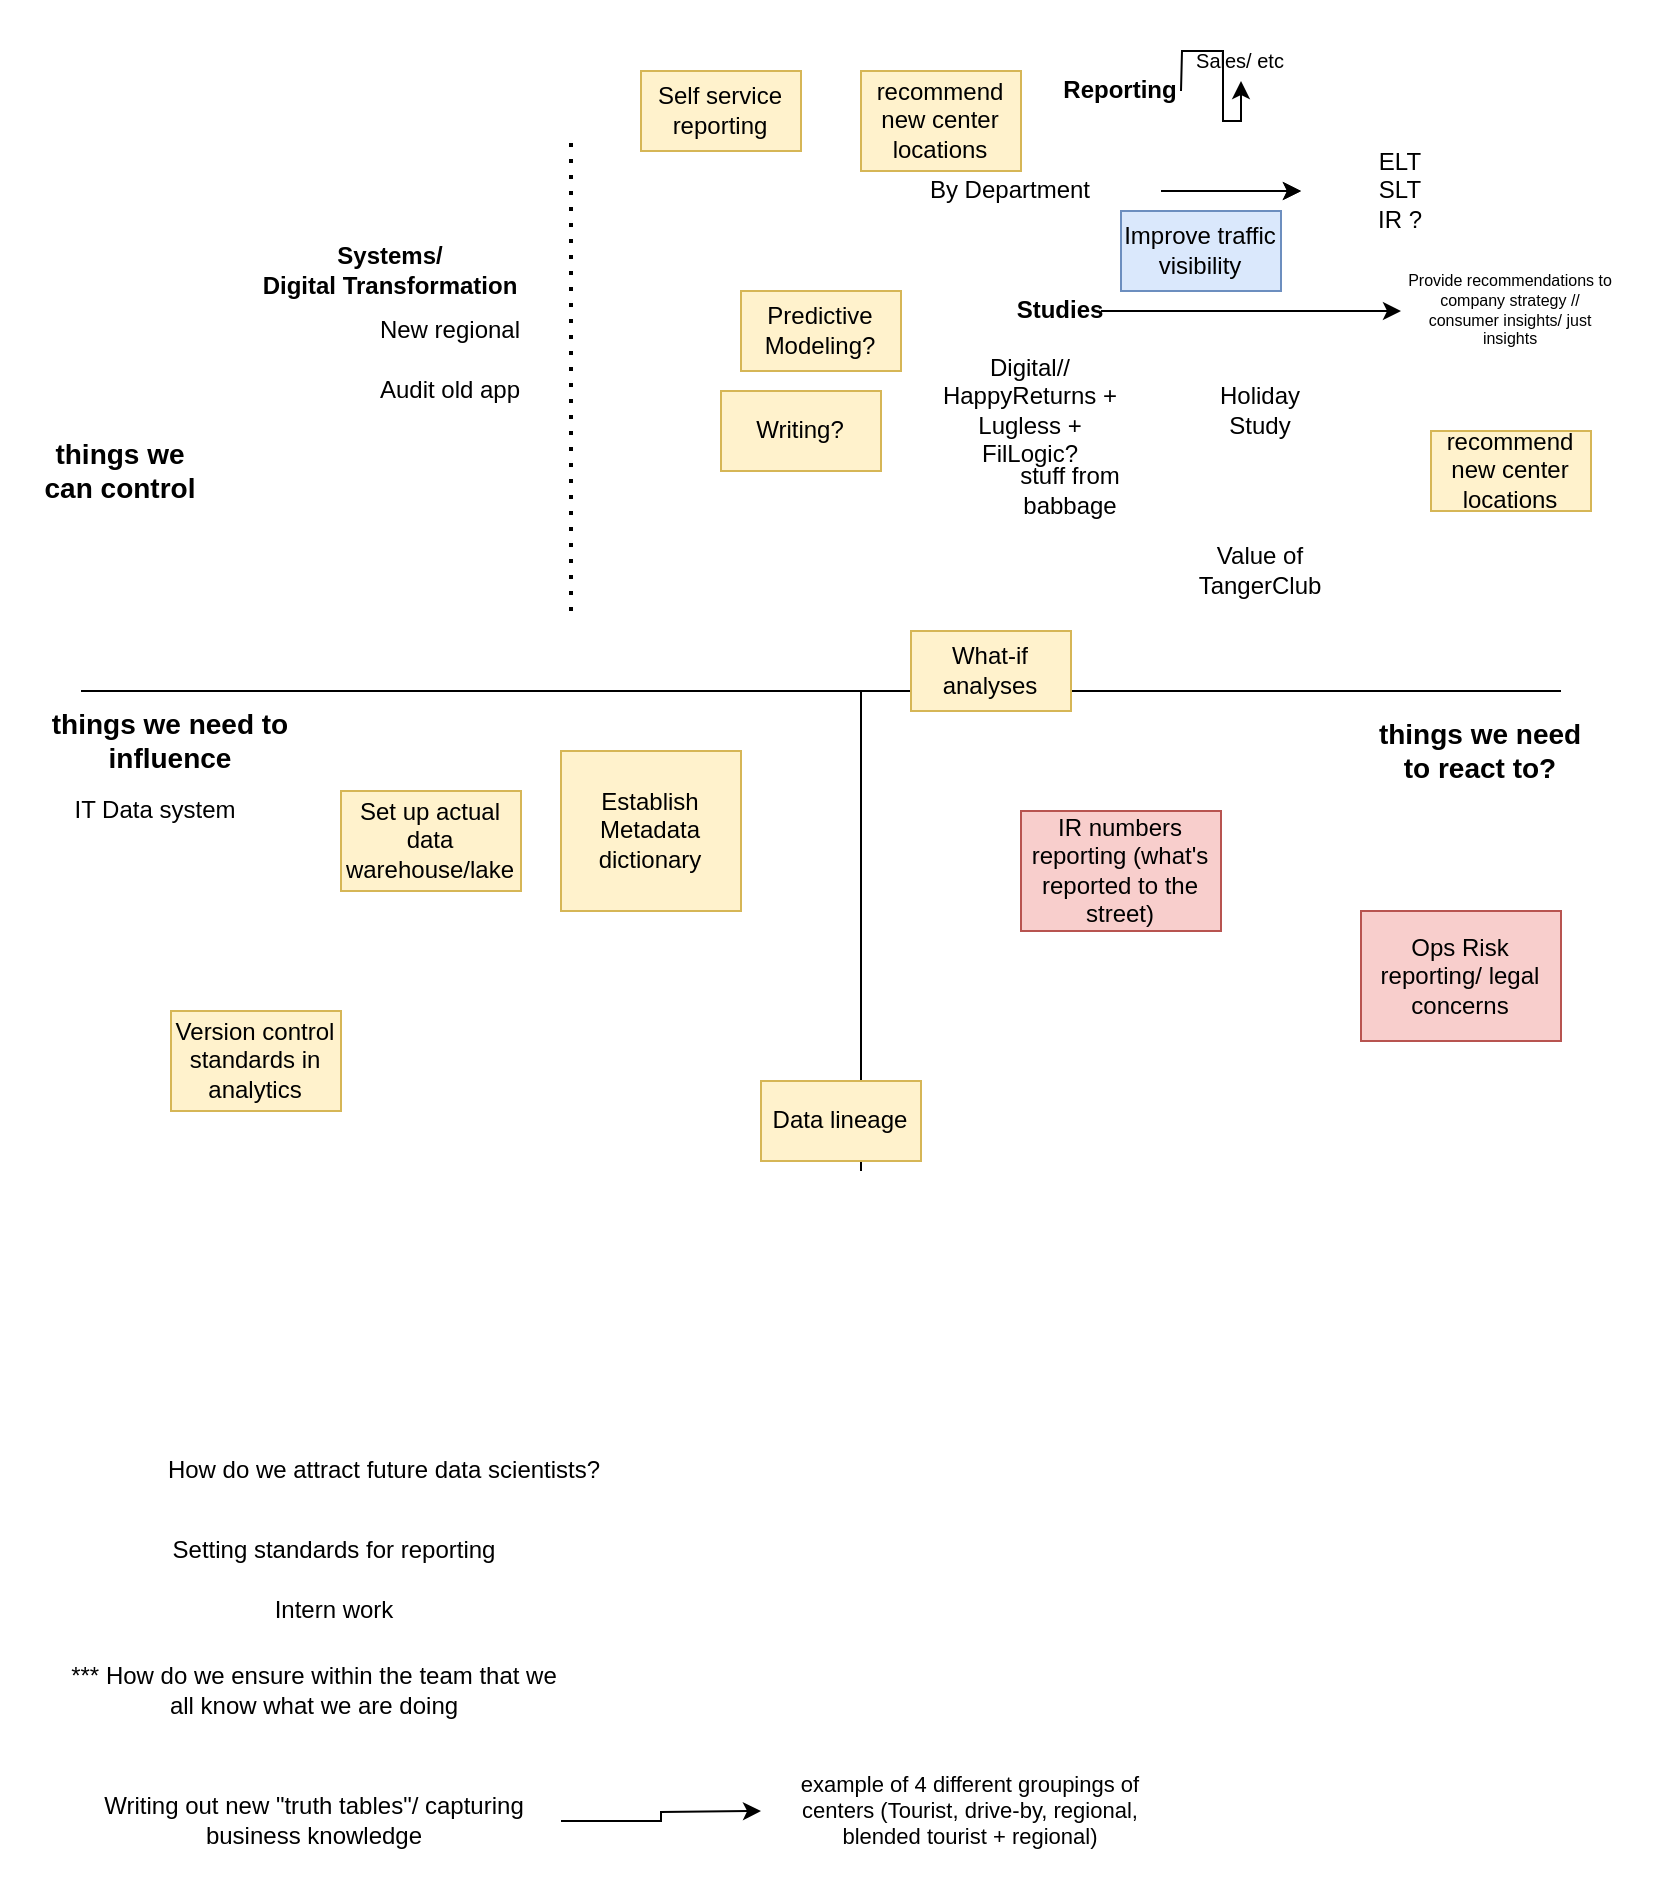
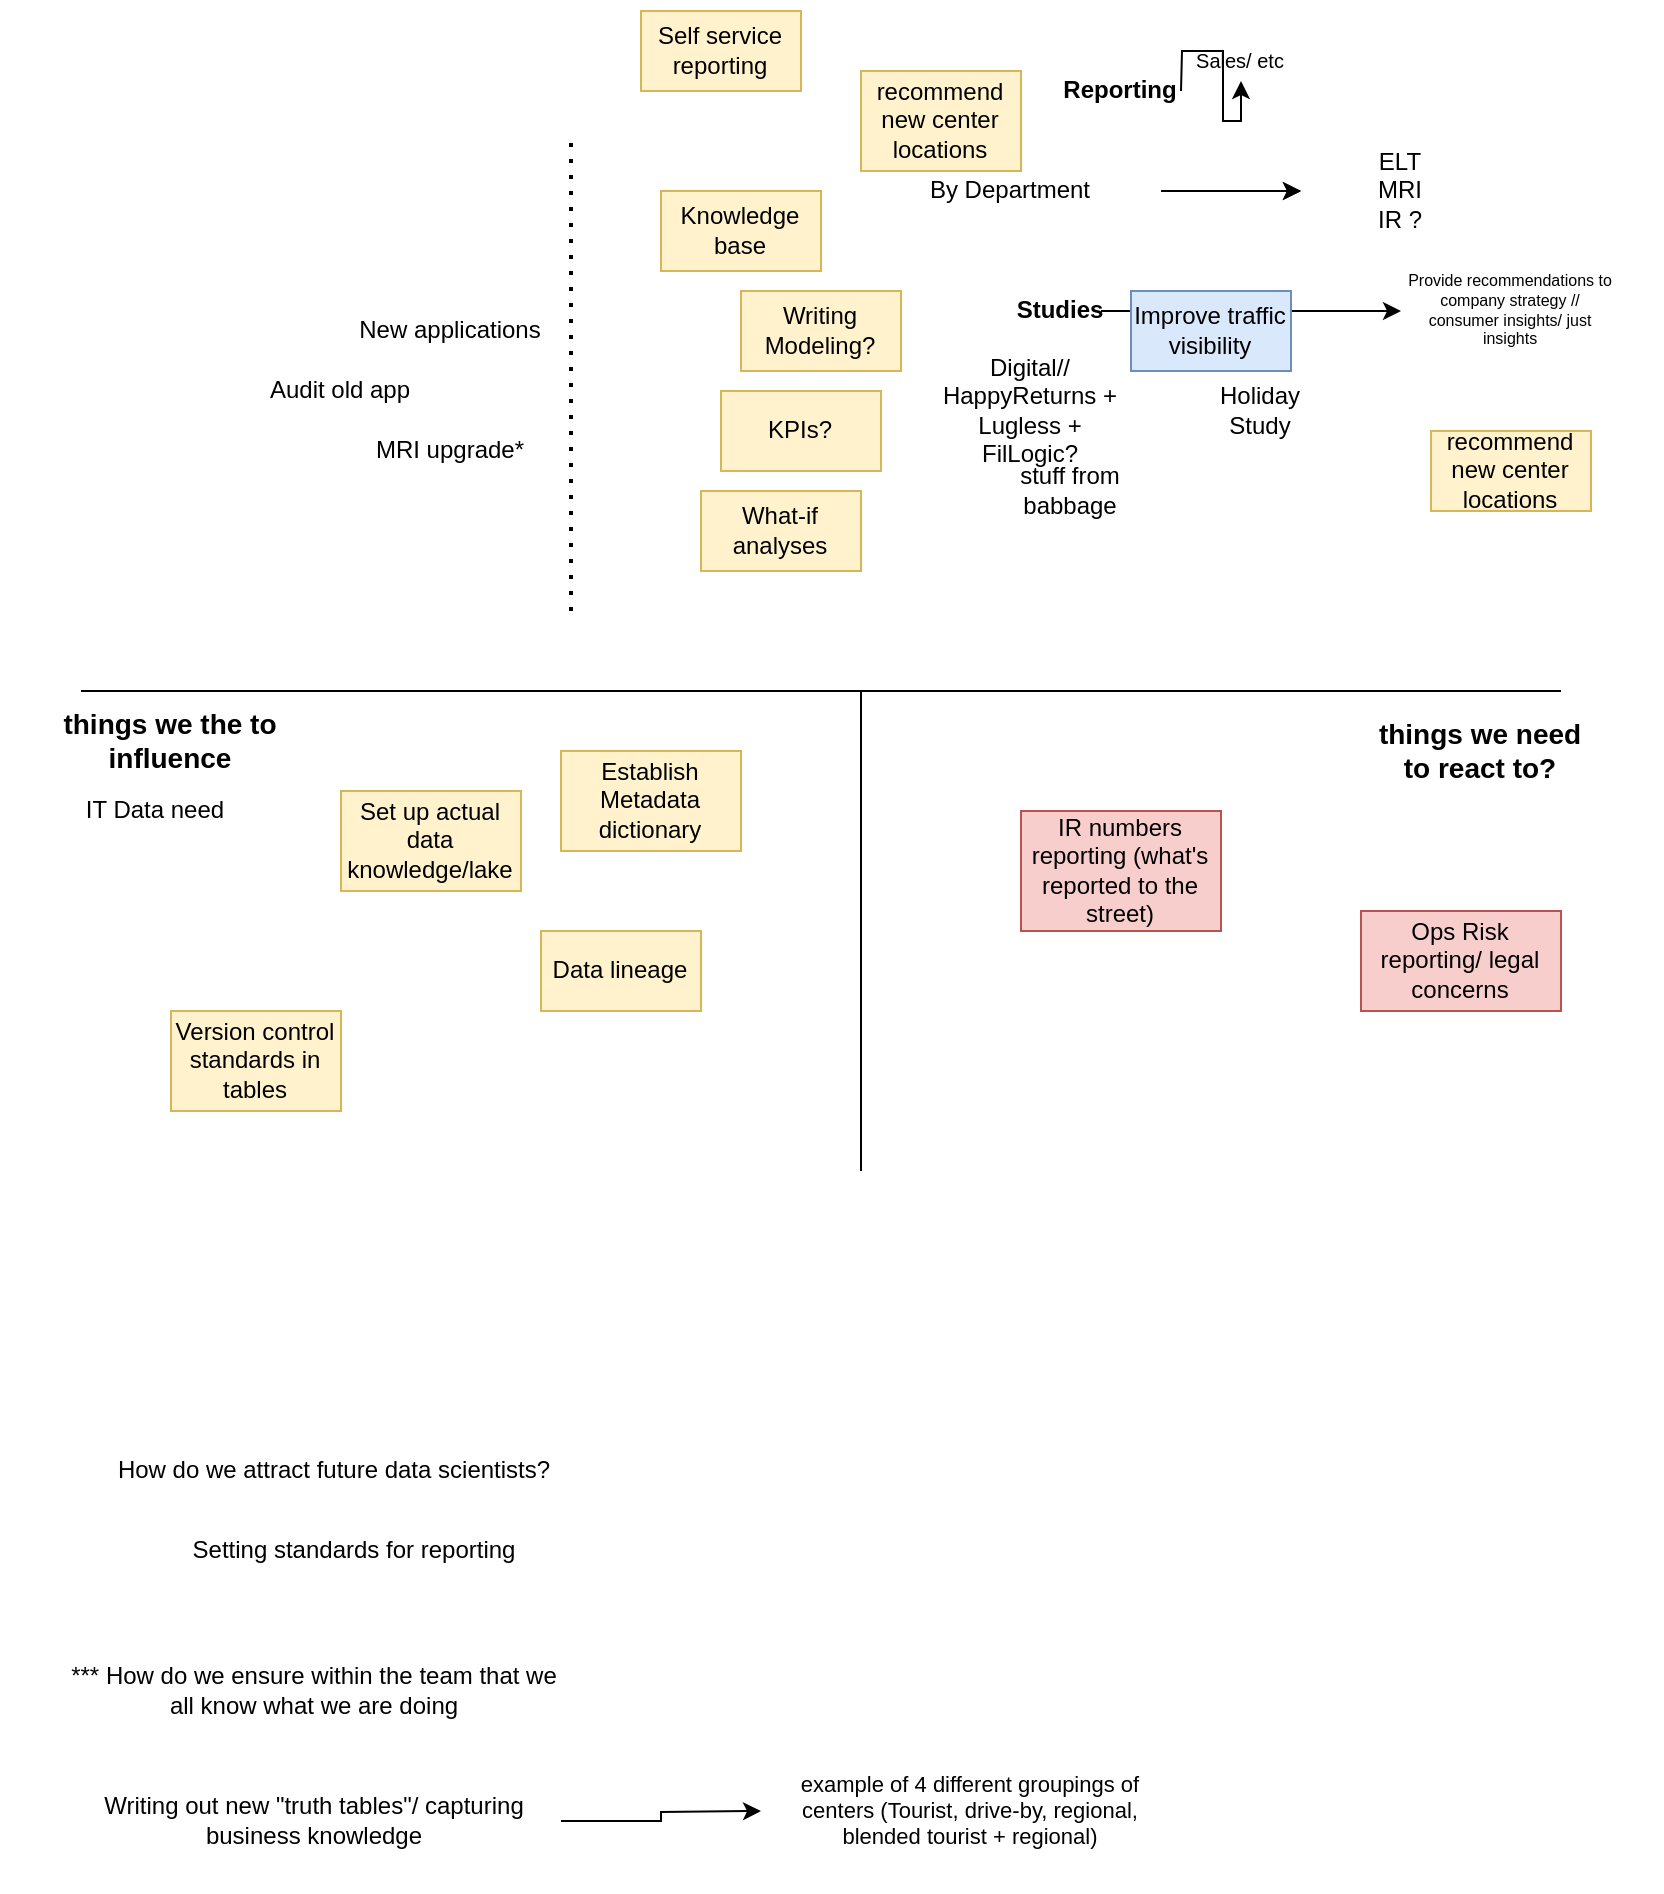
(721, 111) -> (721, 51)
(1401, 191) -> (1401, 191)
none -> (741, 231)
(1201, 251) -> (1211, 331)
(391, 271) -> none
(451, 331) -> (451, 331)
(821, 331) -> (821, 331)
(451, 391) -> (341, 391)
(801, 431) -> (801, 431)
none -> (451, 451)
(121, 471) -> none
(1261, 571) -> none
(991, 671) -> (781, 531)
(171, 741) -> (171, 741)
(156, 811) -> (156, 811)
(651, 831) -> (651, 801)
(431, 841) -> (431, 841)
(1461, 976) -> (1461, 961)
(256, 1061) -> (256, 1061)
(841, 1121) -> (621, 971)
(384, 1471) -> (334, 1471)
(334, 1551) -> (354, 1551)
(334, 1611) -> none
